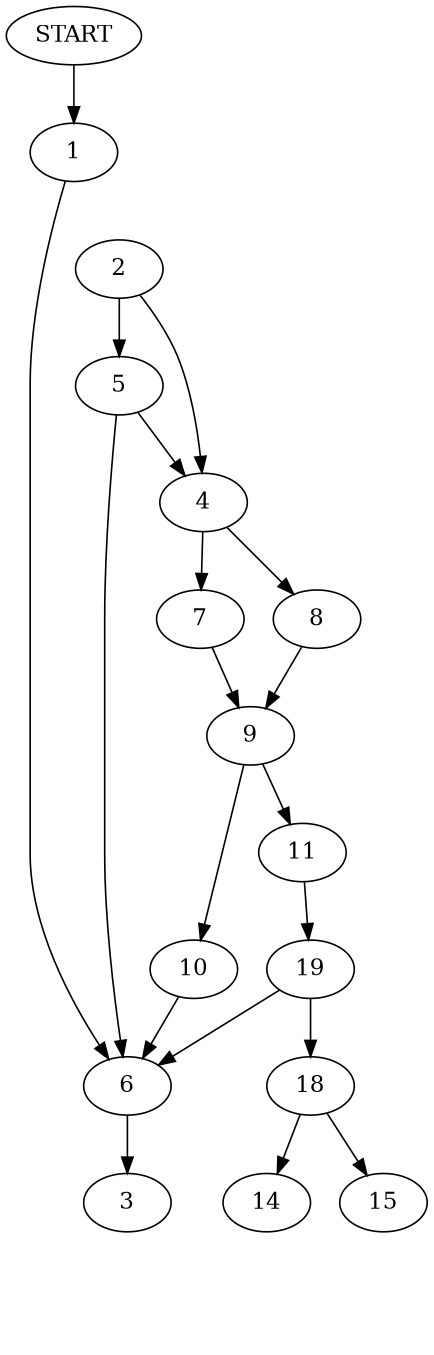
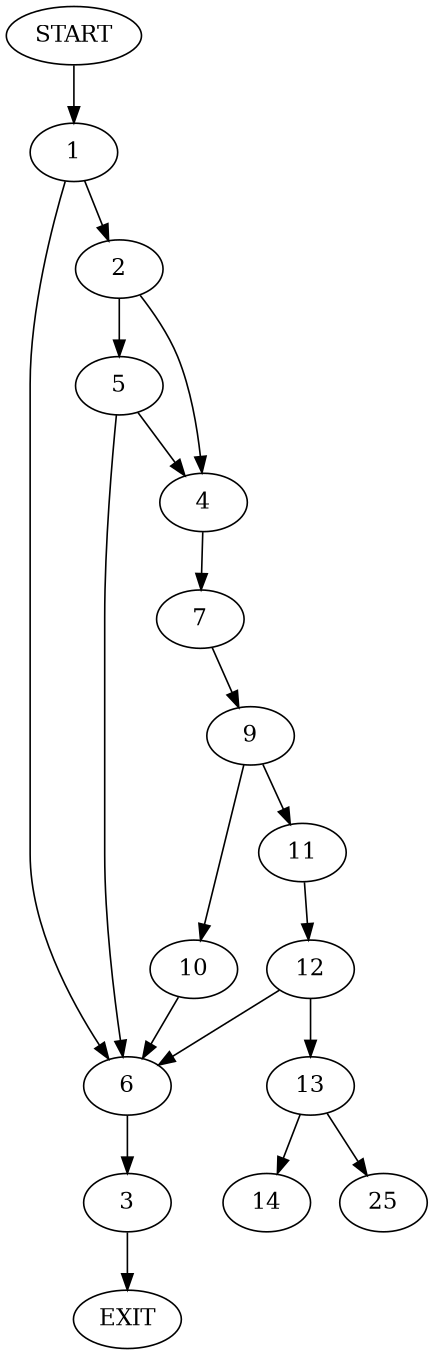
none -> (94, 203)
(317, 619) -> none
(311, 969) -> (311, 969)
(311, 1086) -> (311, 1086)
(383, 1203) -> (383, 1203)
none -> (127, 1319)
